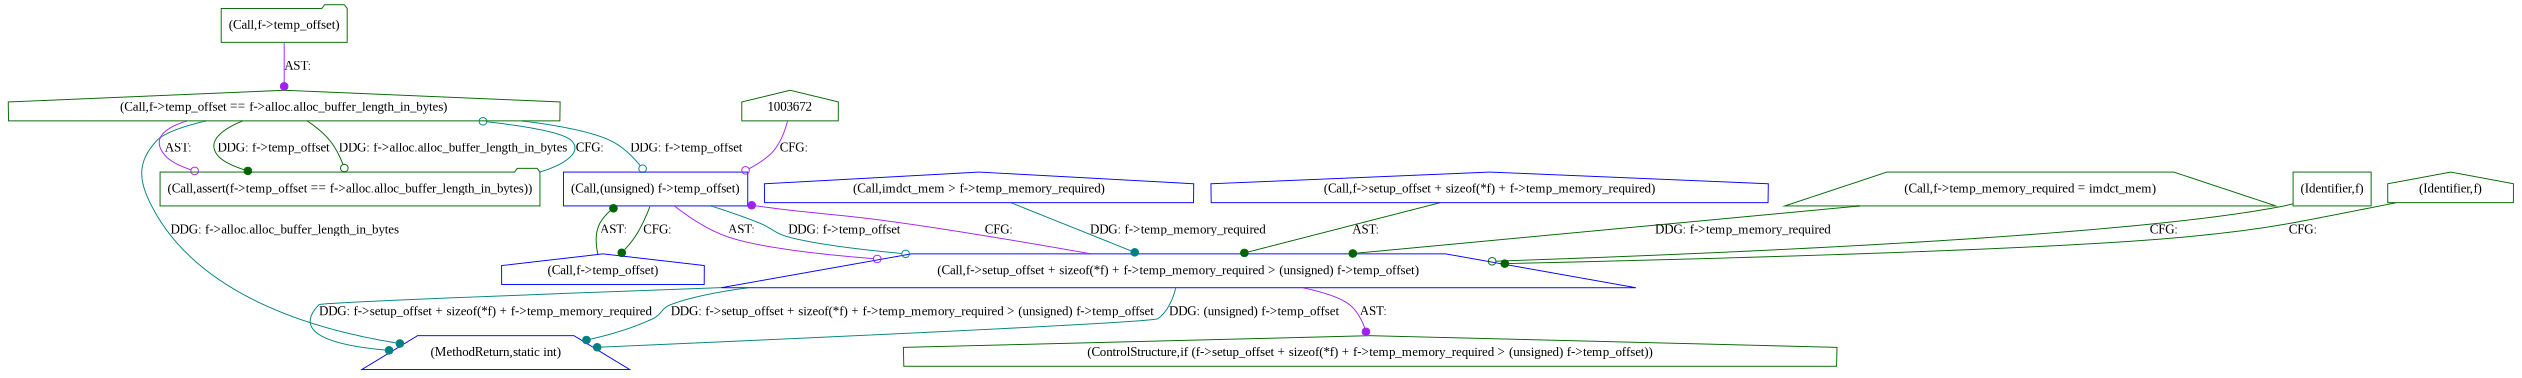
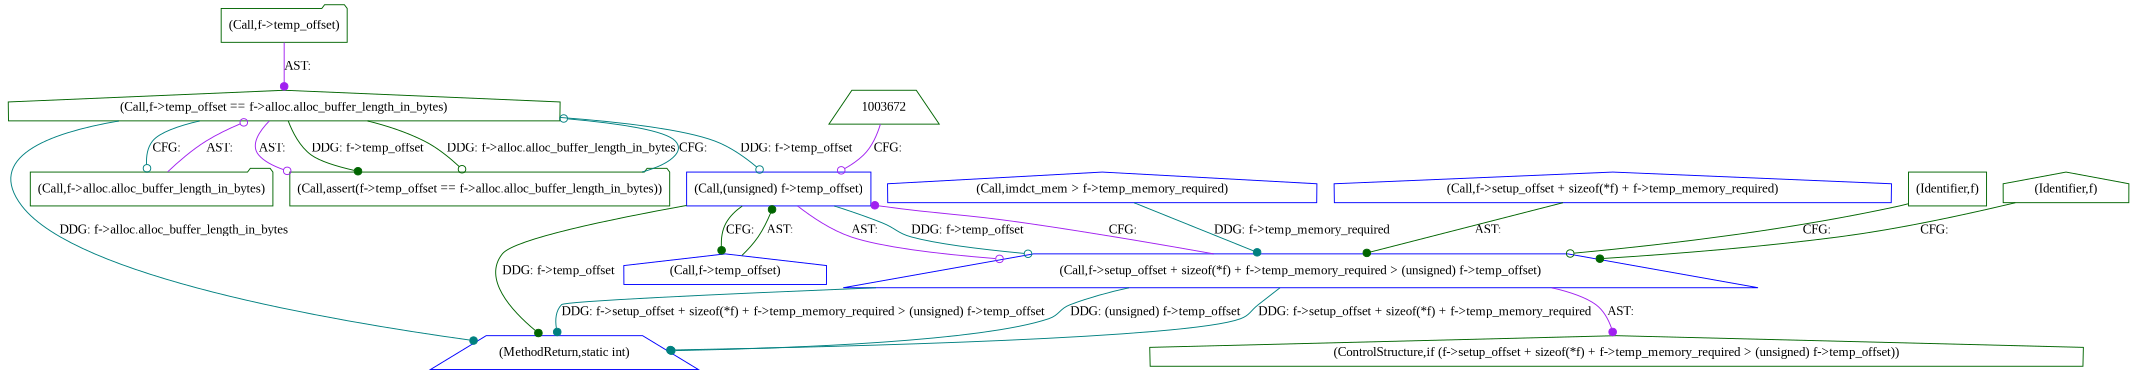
(790, 107) -> (884, 107)
none -> (152, 189)
(2030, 189) -> none
none -> (548, 235)
